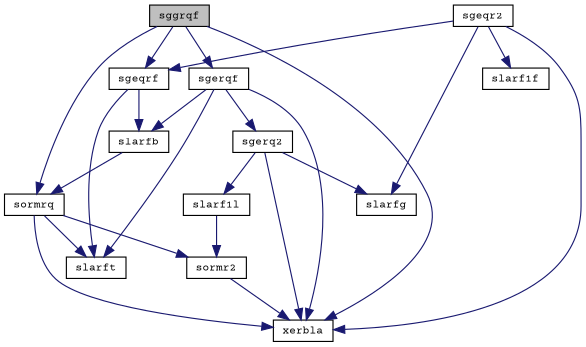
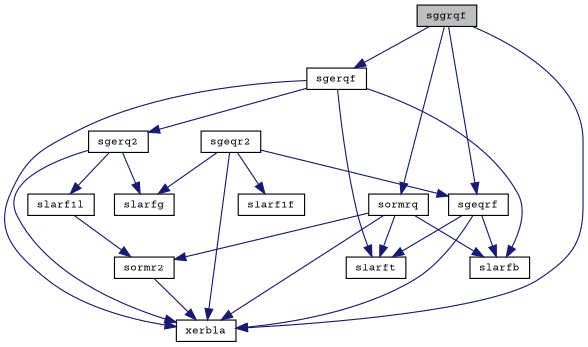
(98, 167) -> (446, 234)
none -> (375, 299)
